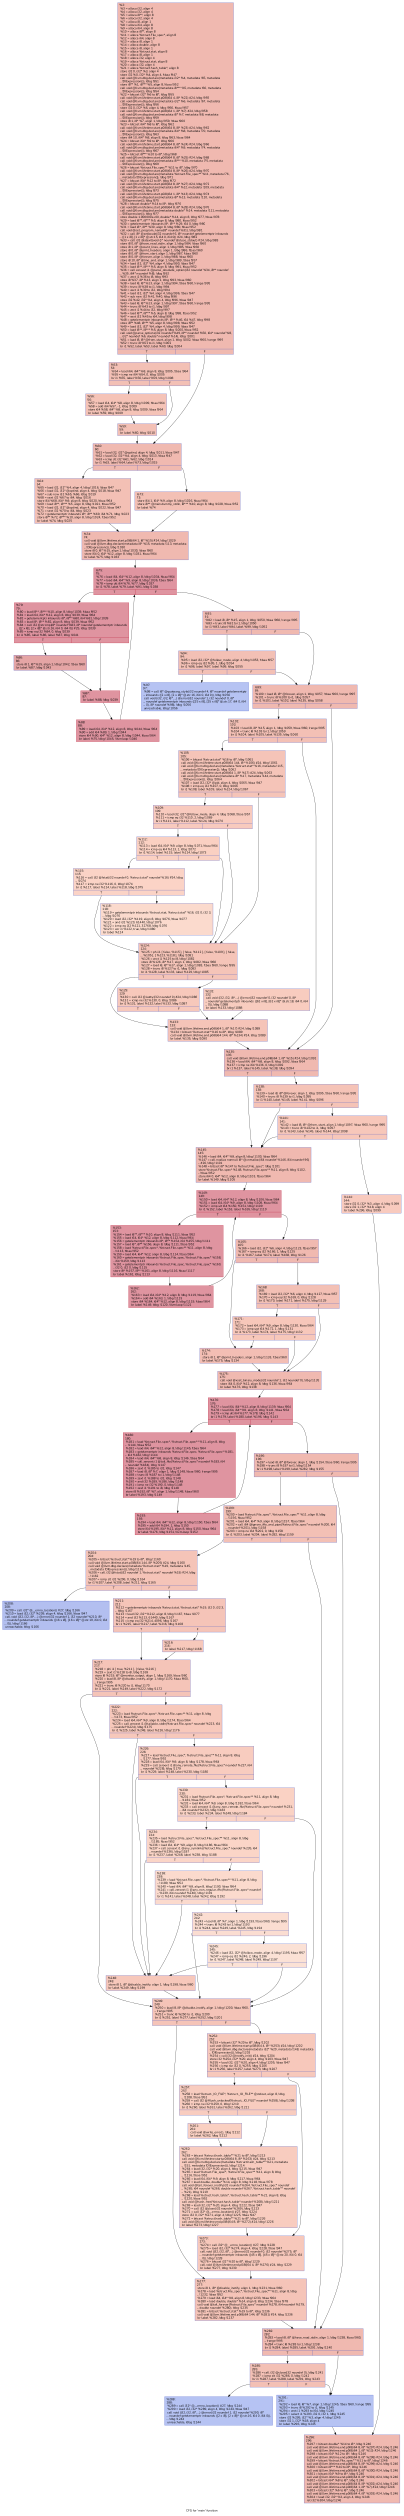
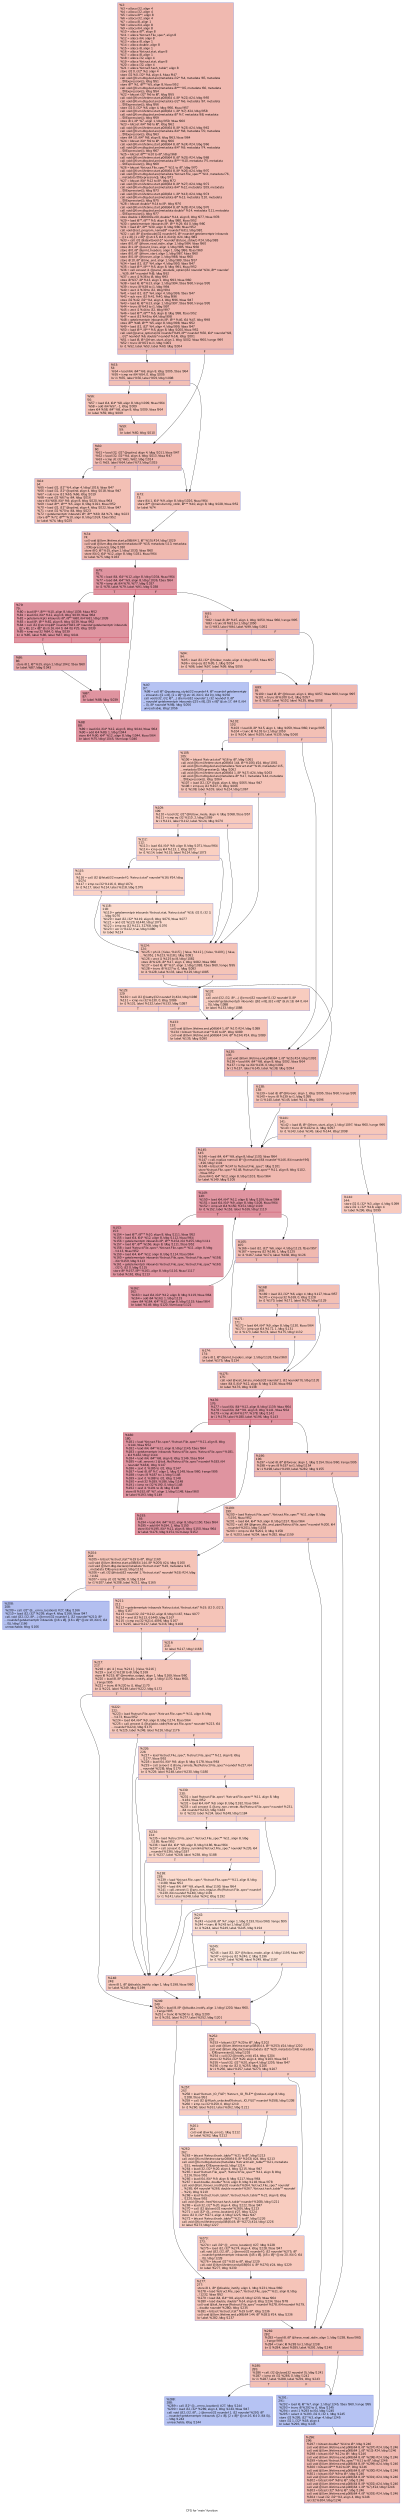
(172, 408) -> (200, 435)
(116, 1012) -> (288, 985)
(313, 1924) -> (243, 1910)
